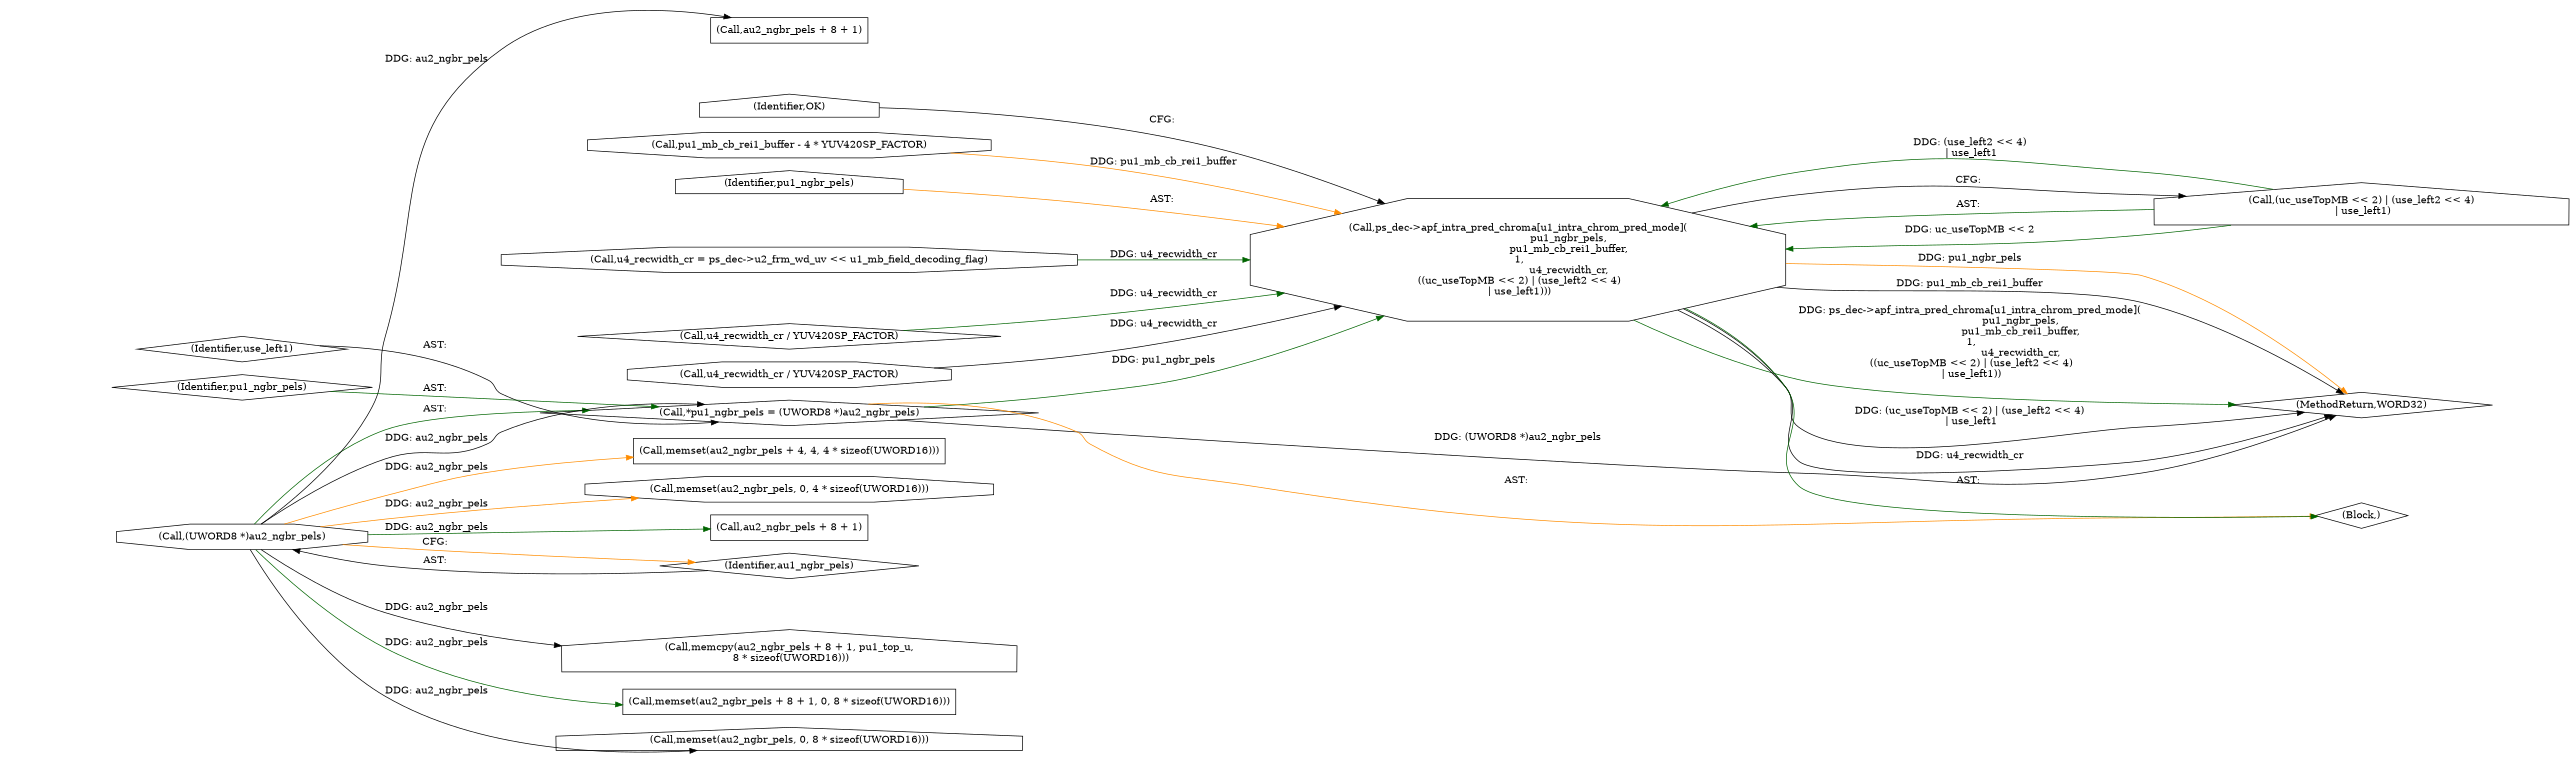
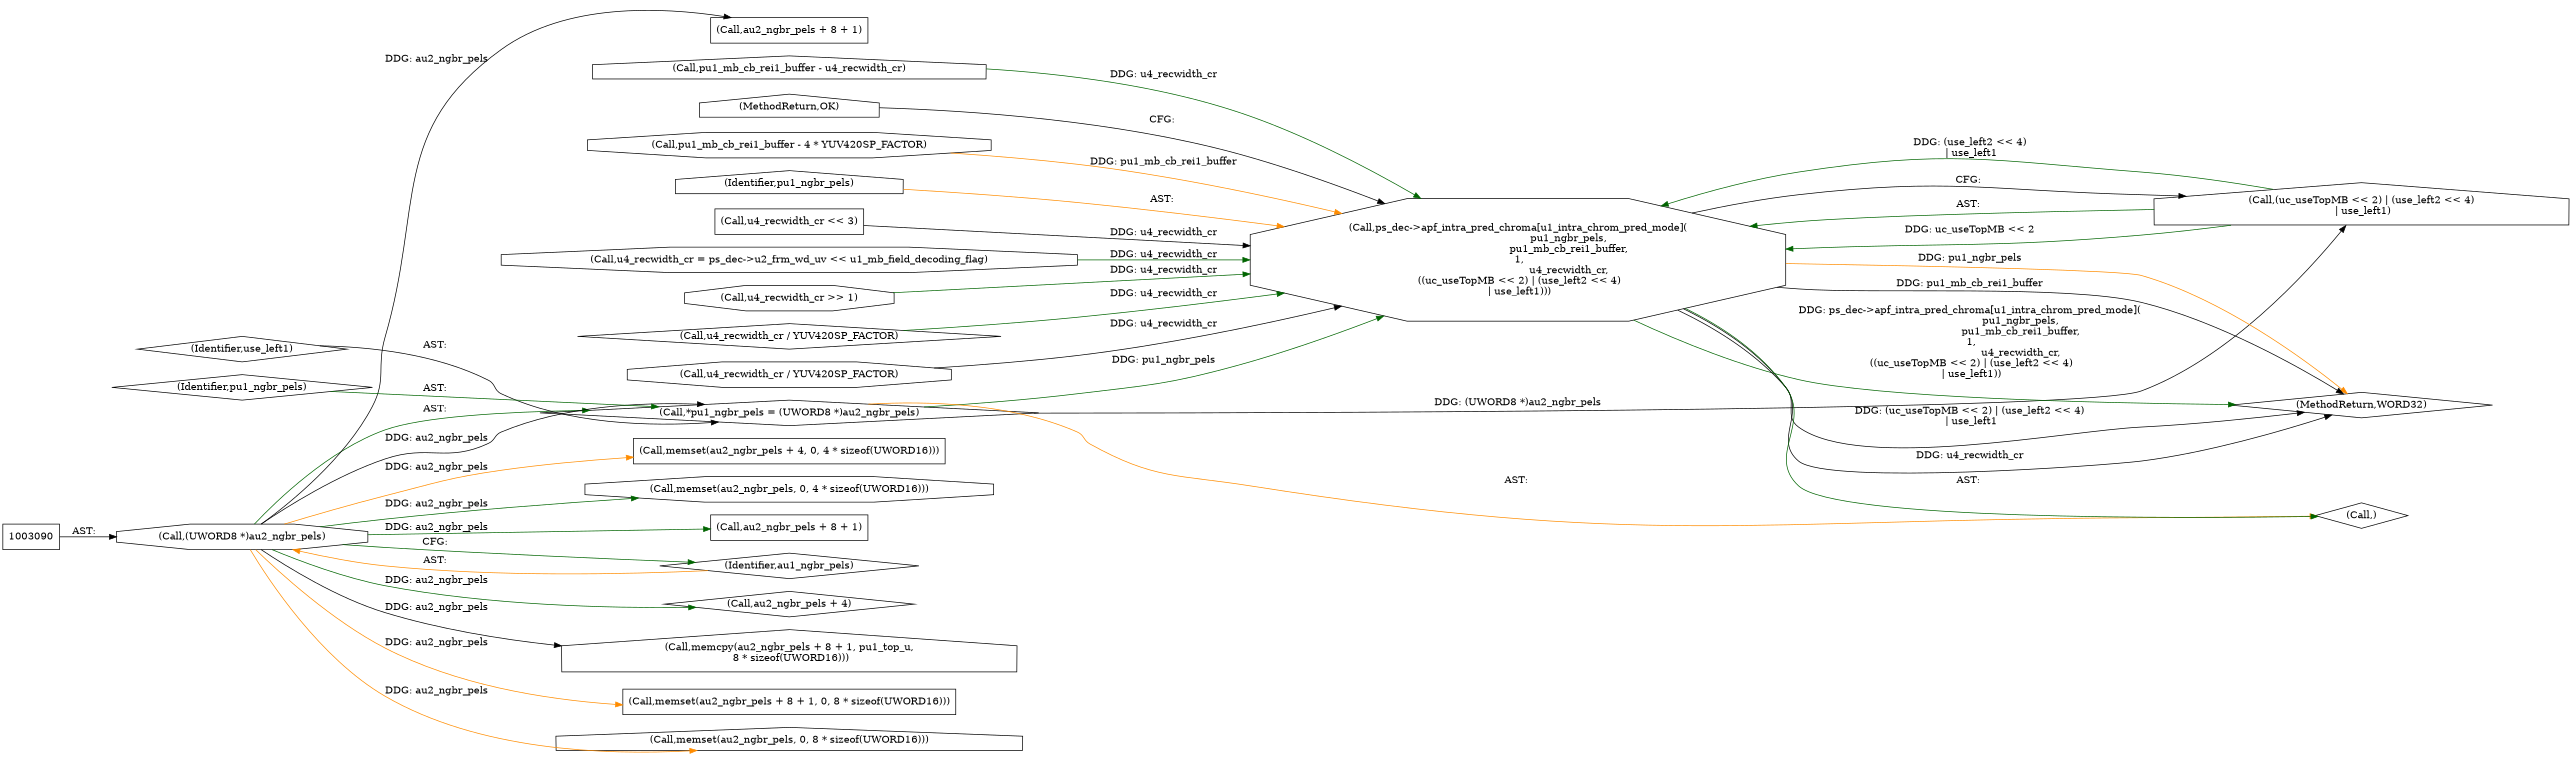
none -> (789, 69)
(789, 107) -> (789, 107)
none -> (789, 222)
none -> (789, 298)
(789, 451) -> (789, 451)
(1617, 465) -> (1717, 409)
(476, 510) -> (476, 510)
(2362, 516) -> (2362, 516)
none -> (31, 537)
(515, 554) -> (515, 554)
(503, 573) -> (503, 573)
none -> (789, 604)
(420, 664) -> (420, 664)
(436, 720) -> (436, 720)
